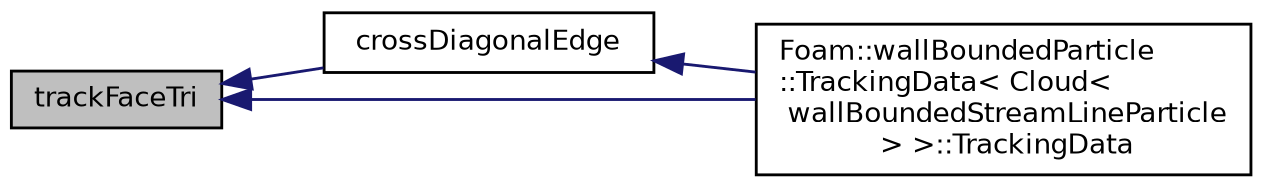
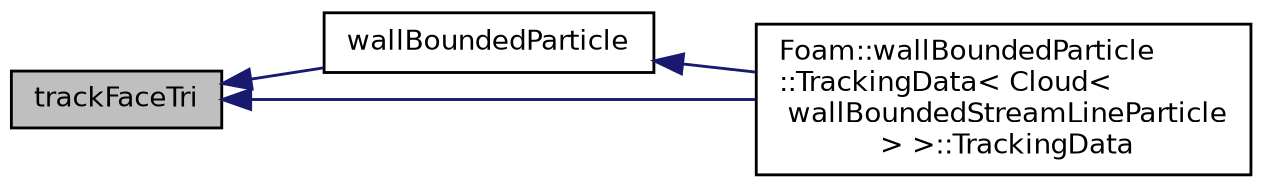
(489, 43) -> (489, 43)
